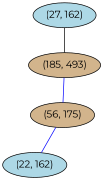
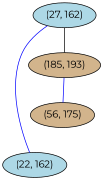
(65, 65) -> (65, 65)
(49, 140) -> (16, 85)
